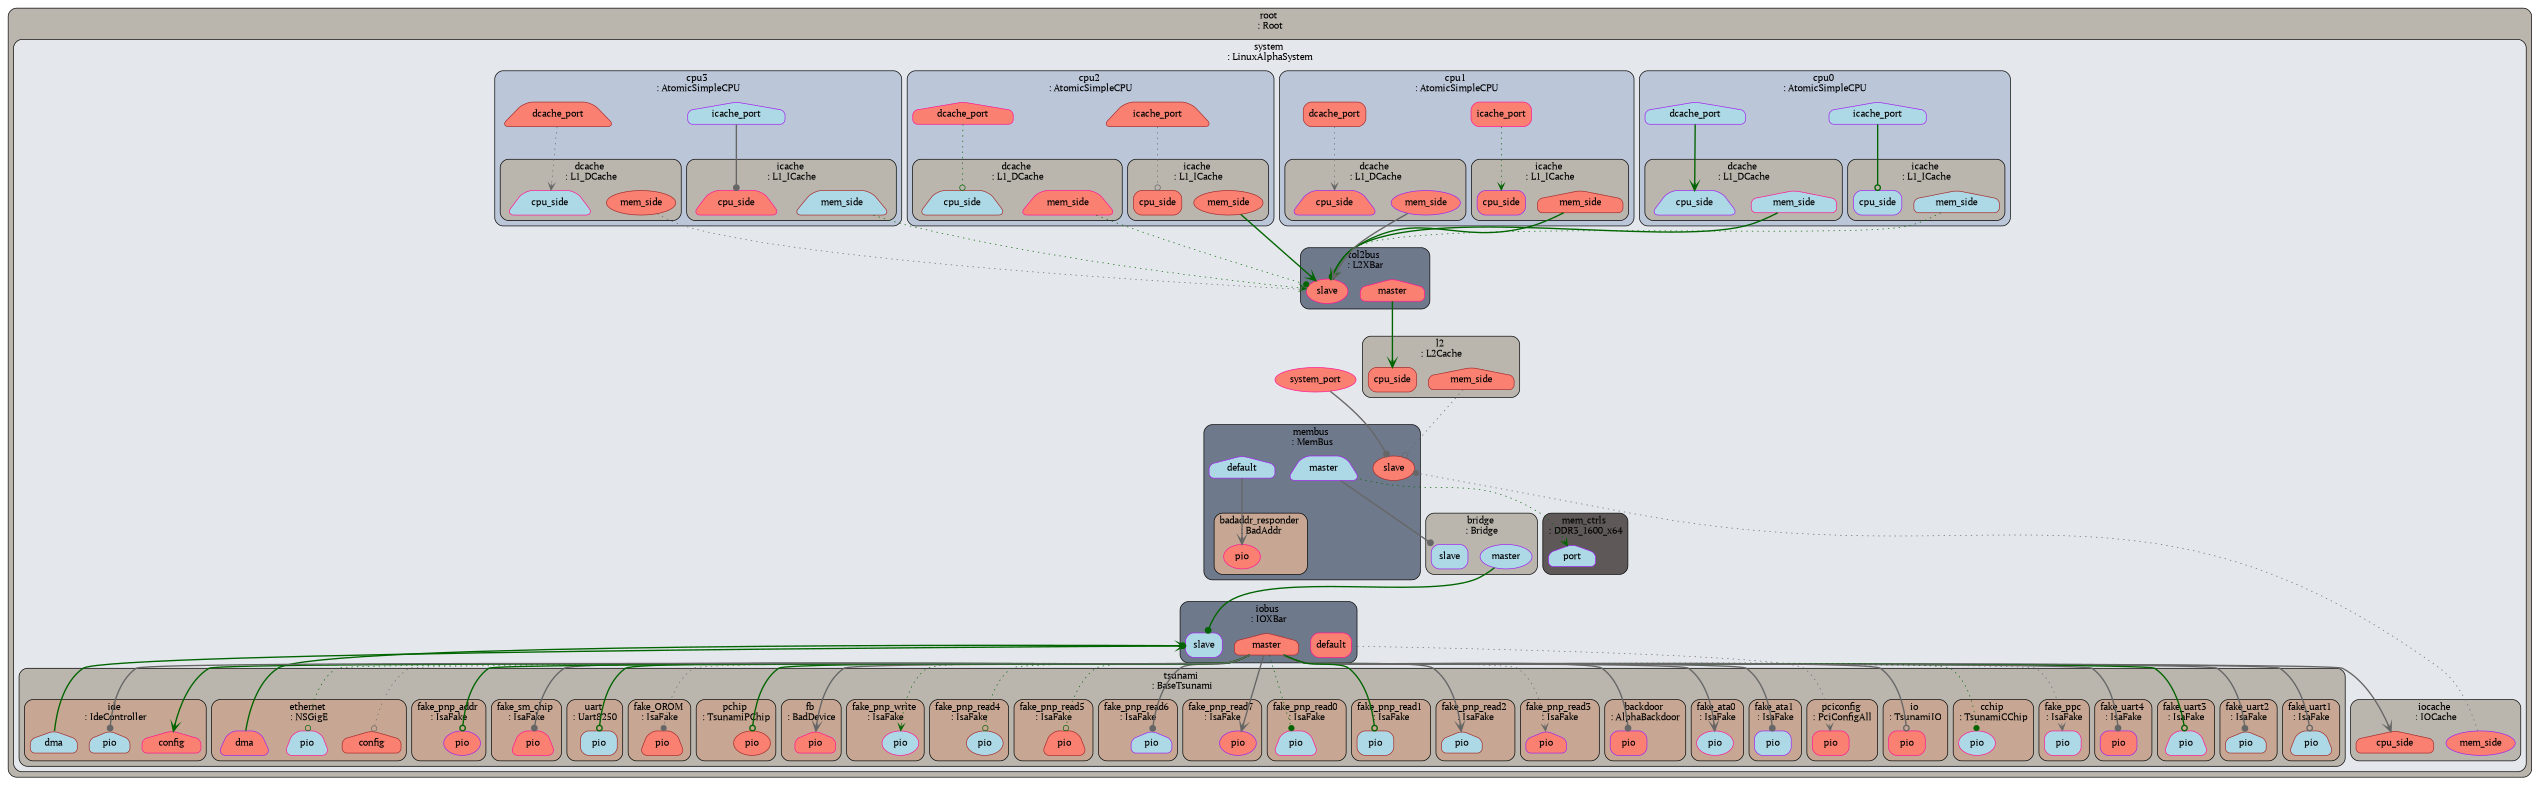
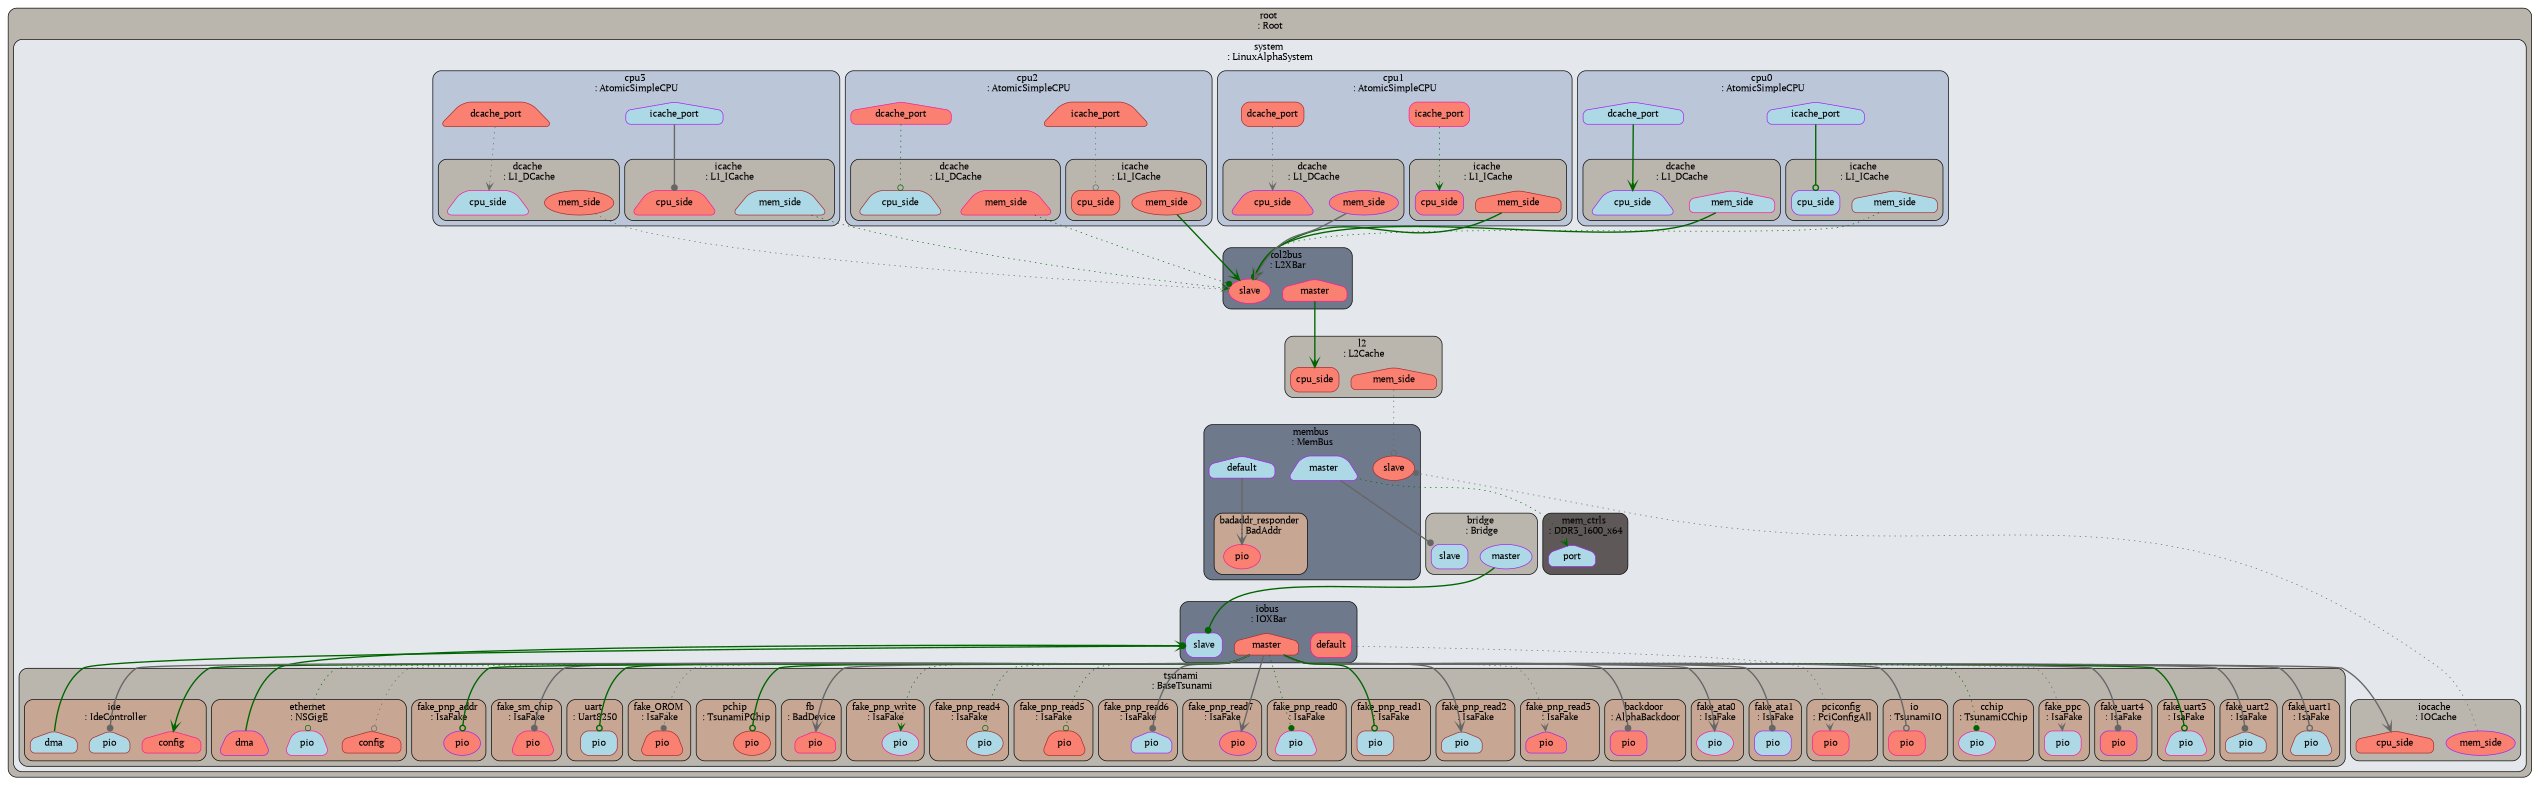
(1316, 380) -> none
